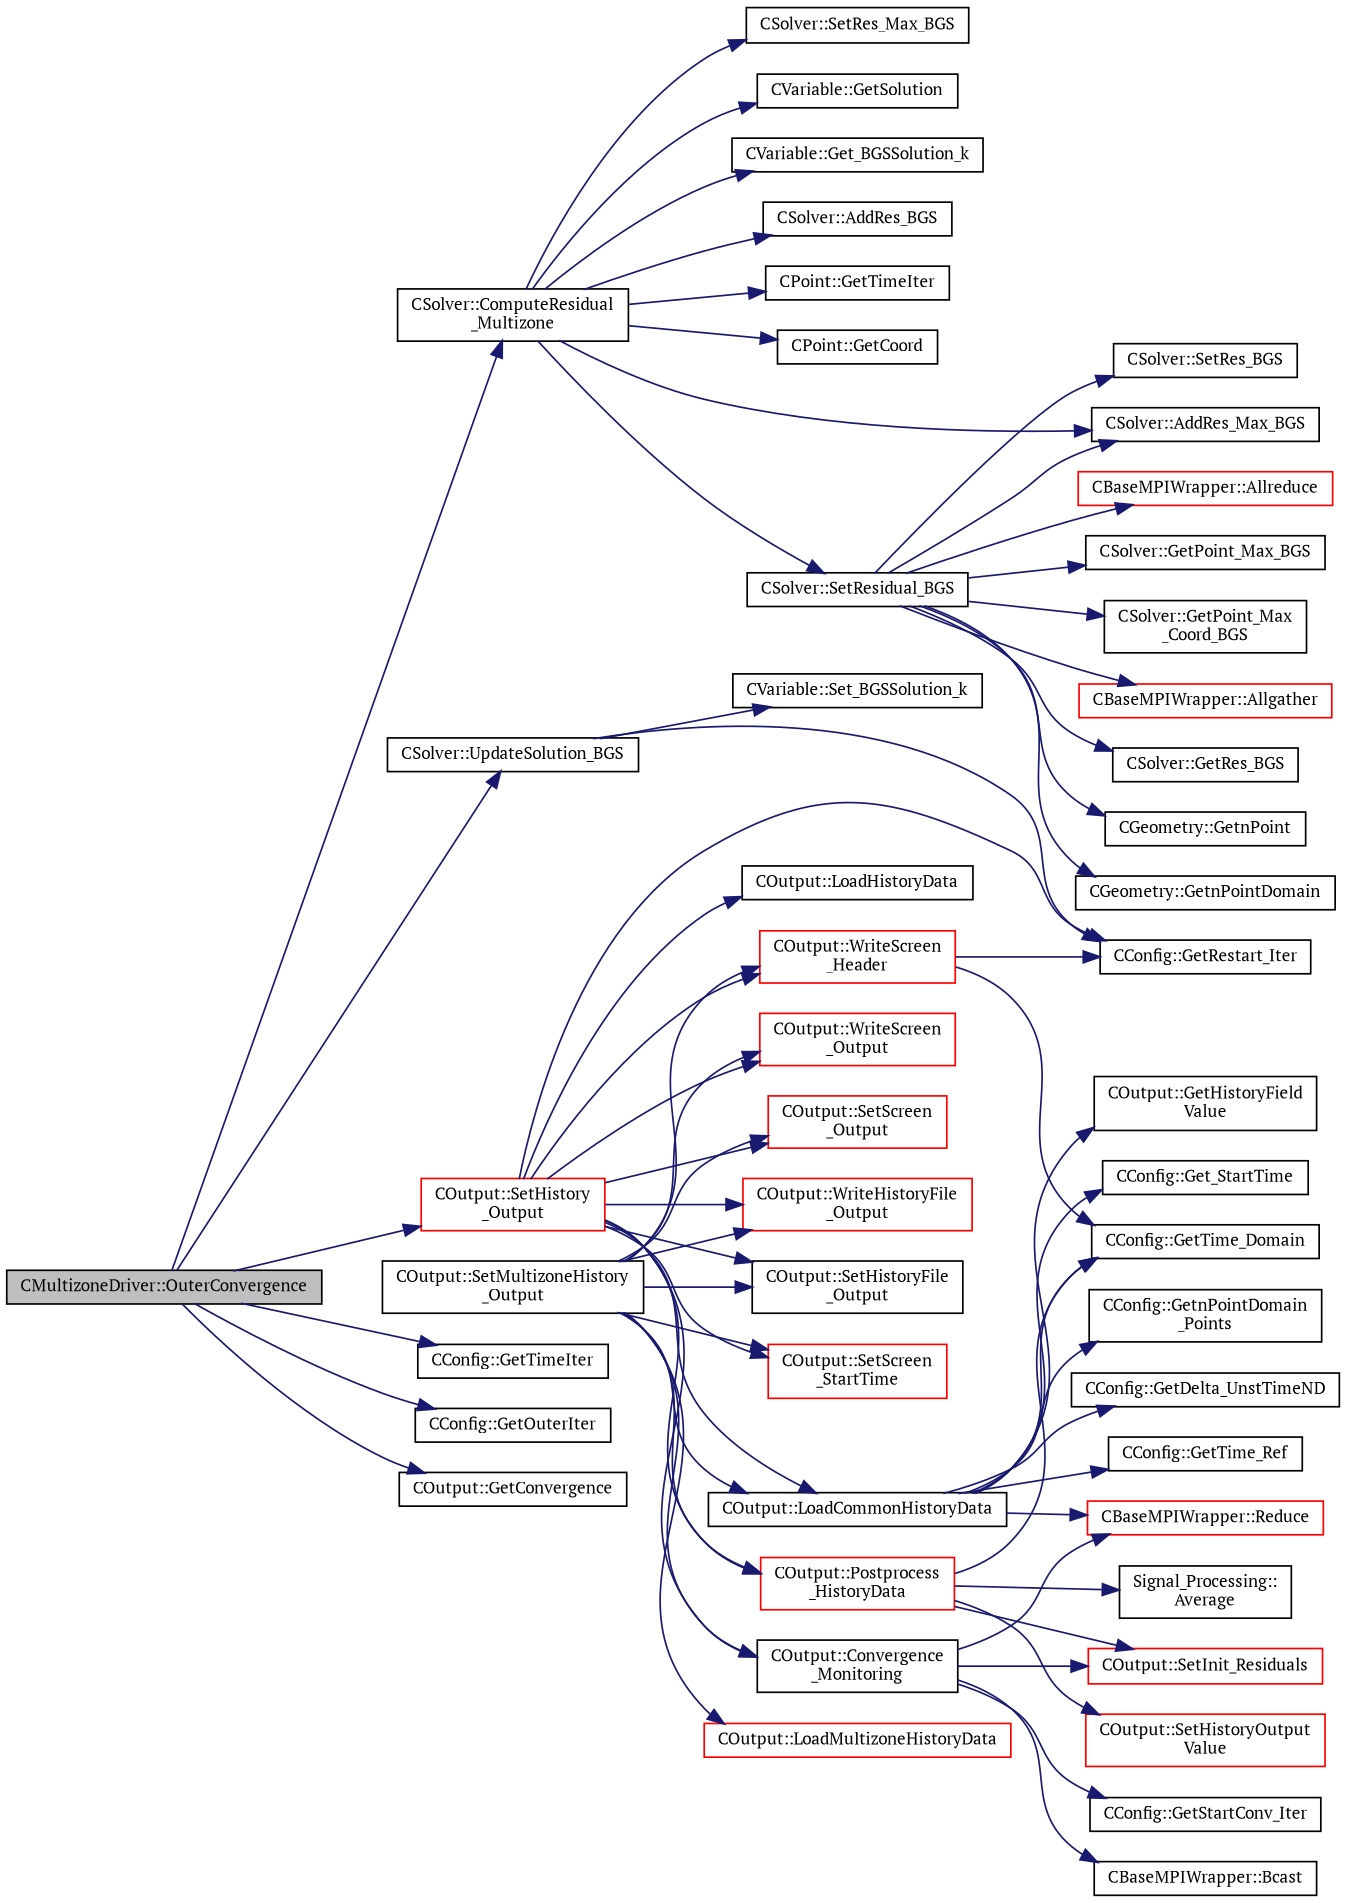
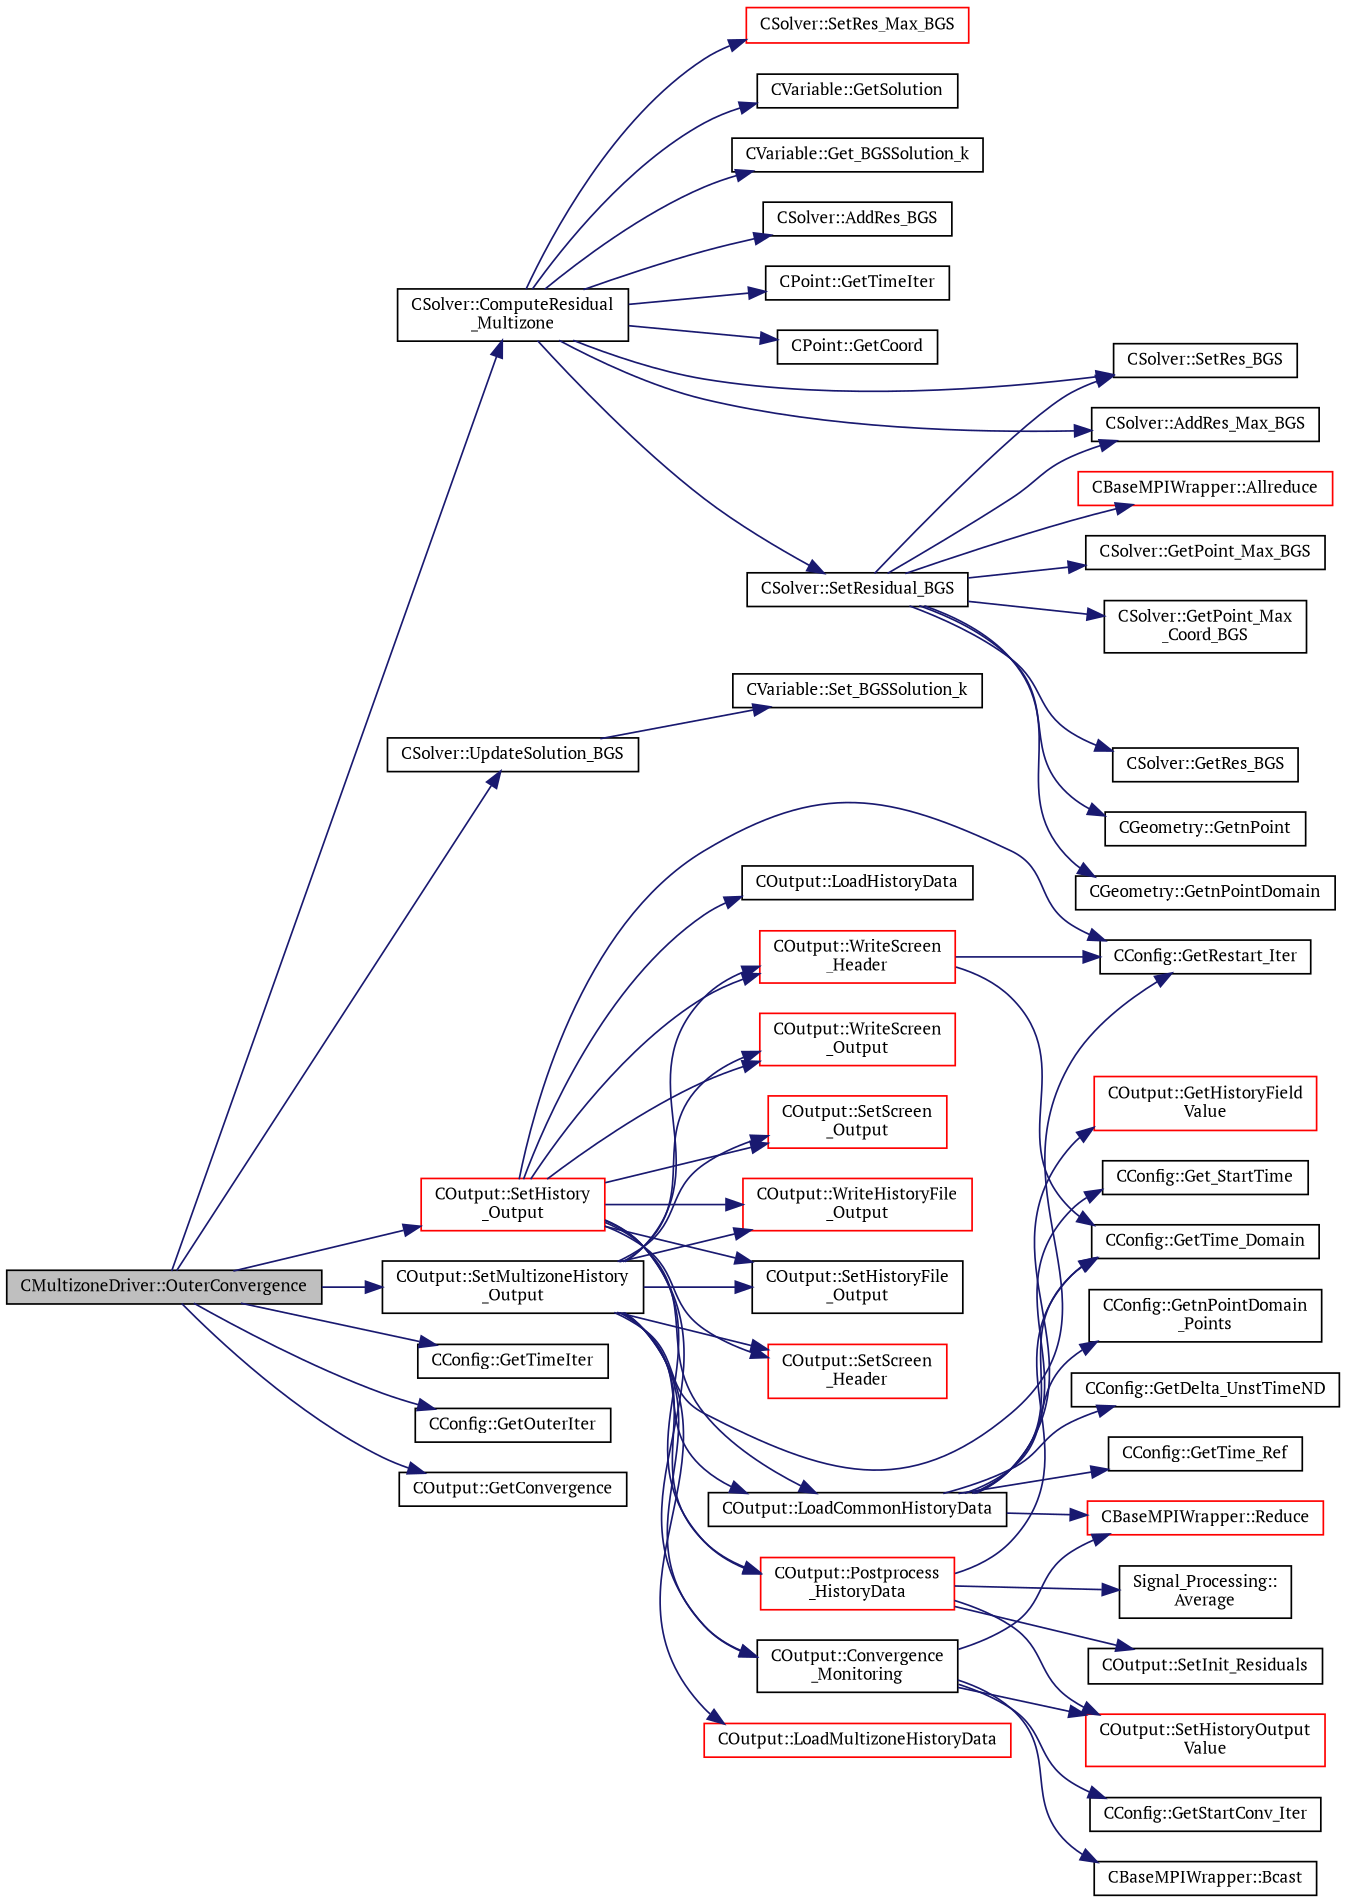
(858, 25) -> (858, 25)
none -> (832, 390)
(1205, 701) -> none
(889, 743) -> (1017, 1406)
(1205, 1103) -> (1205, 1103)
none -> (344, 1287)
(858, 1371) -> (858, 1371)
(1014, 1666) -> (1019, 1701)
(1205, 1666) -> (1205, 1666)
